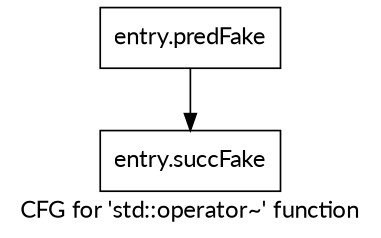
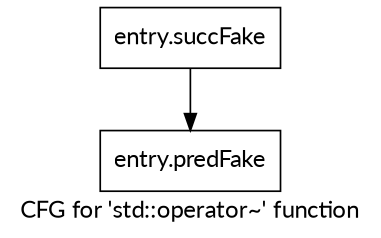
(190, 91) -> (190, 91)
